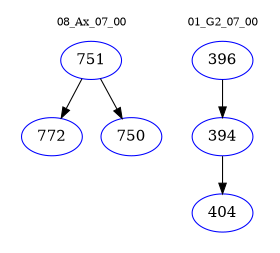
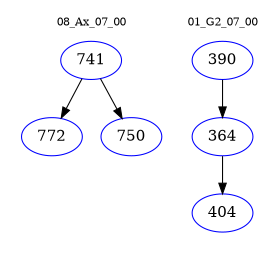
(91, 60) -> (91, 60)
(223, 60) -> (223, 60)
(223, 137) -> (223, 137)
